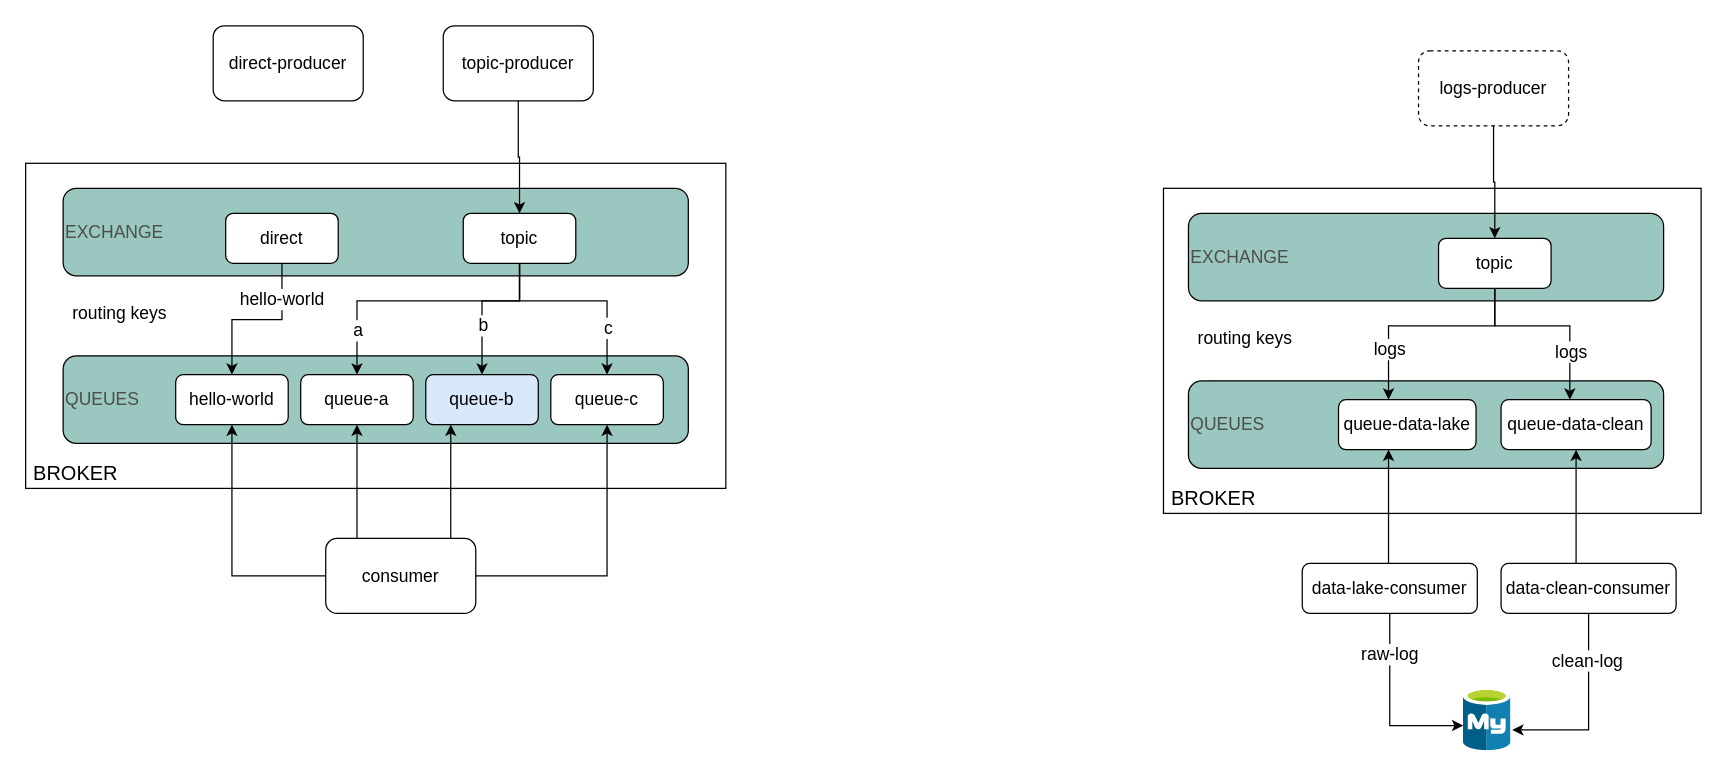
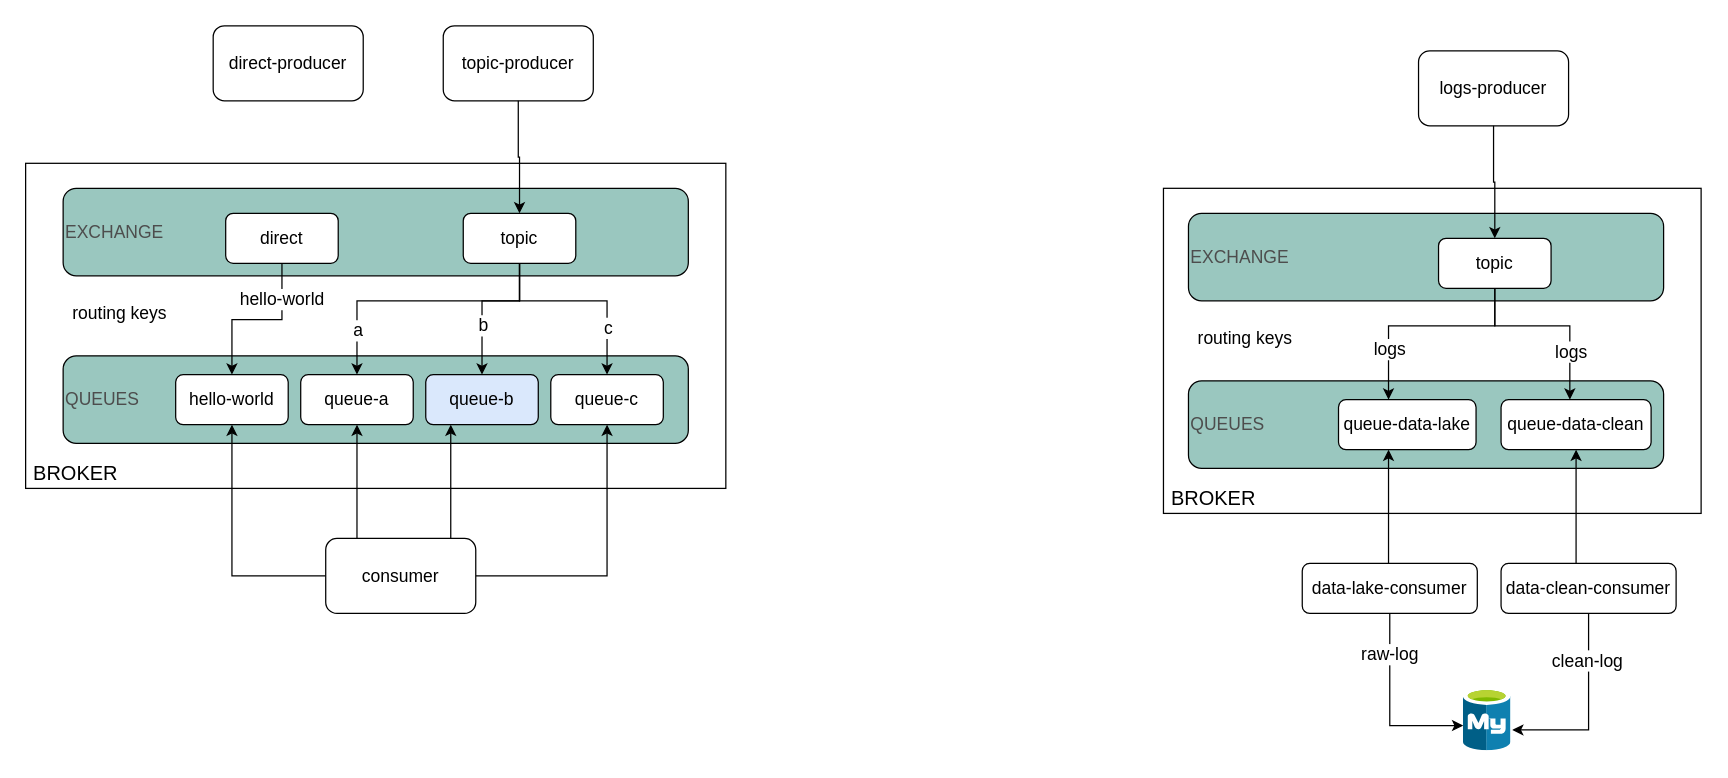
(1493, 88) -> (1493, 88)
